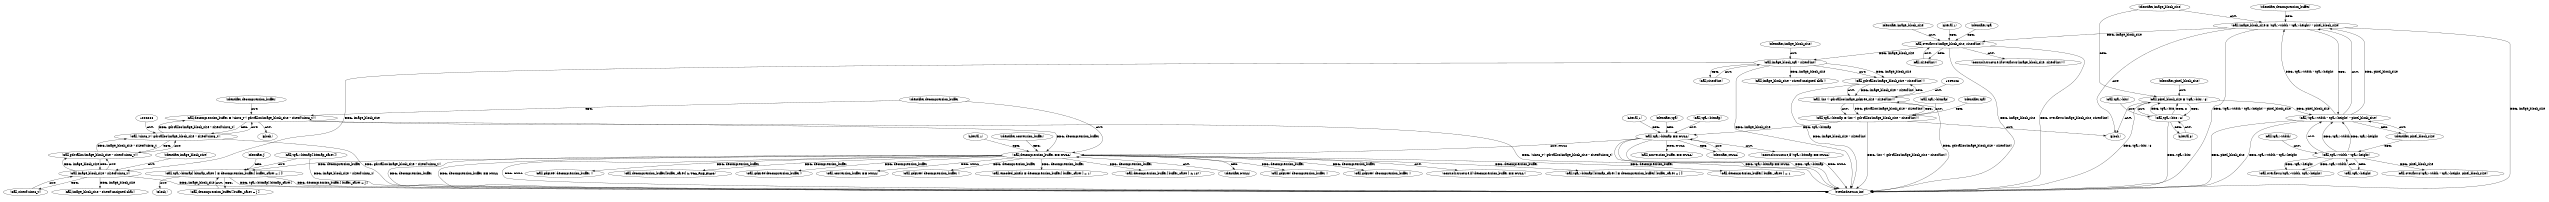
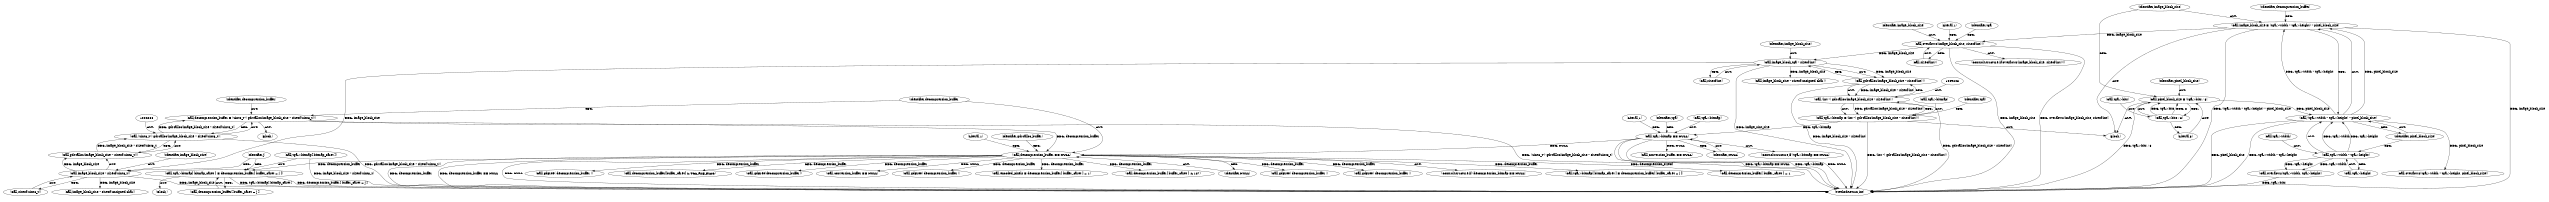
none -> (1835, 74)
(1854, 100) -> (1854, 100)
(1753, 127) -> (1753, 127)
(2184, 127) -> (2200, 120)
(1022, 137) -> (1022, 137)
(1559, 146) -> (1559, 146)
(100, 163) -> (192, 169)
(826, 164) -> (826, 164)
(1652, 164) -> (1652, 164)
(2392, 164) -> (2429, 127)
(1484, 174) -> (1484, 174)
(2128, 186) -> (2076, 190)
